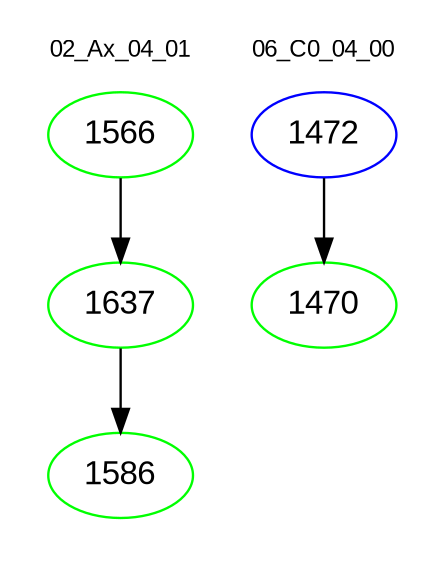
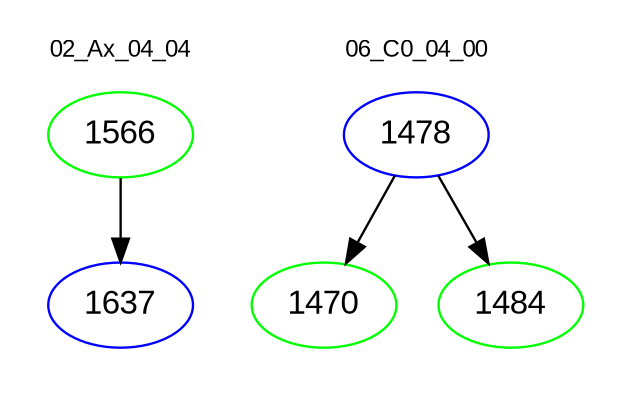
(121, 51) -> (121, 51)
(324, 135) -> (416, 135)
(121, 305) -> (121, 305)
none -> (511, 305)
(121, 475) -> none
